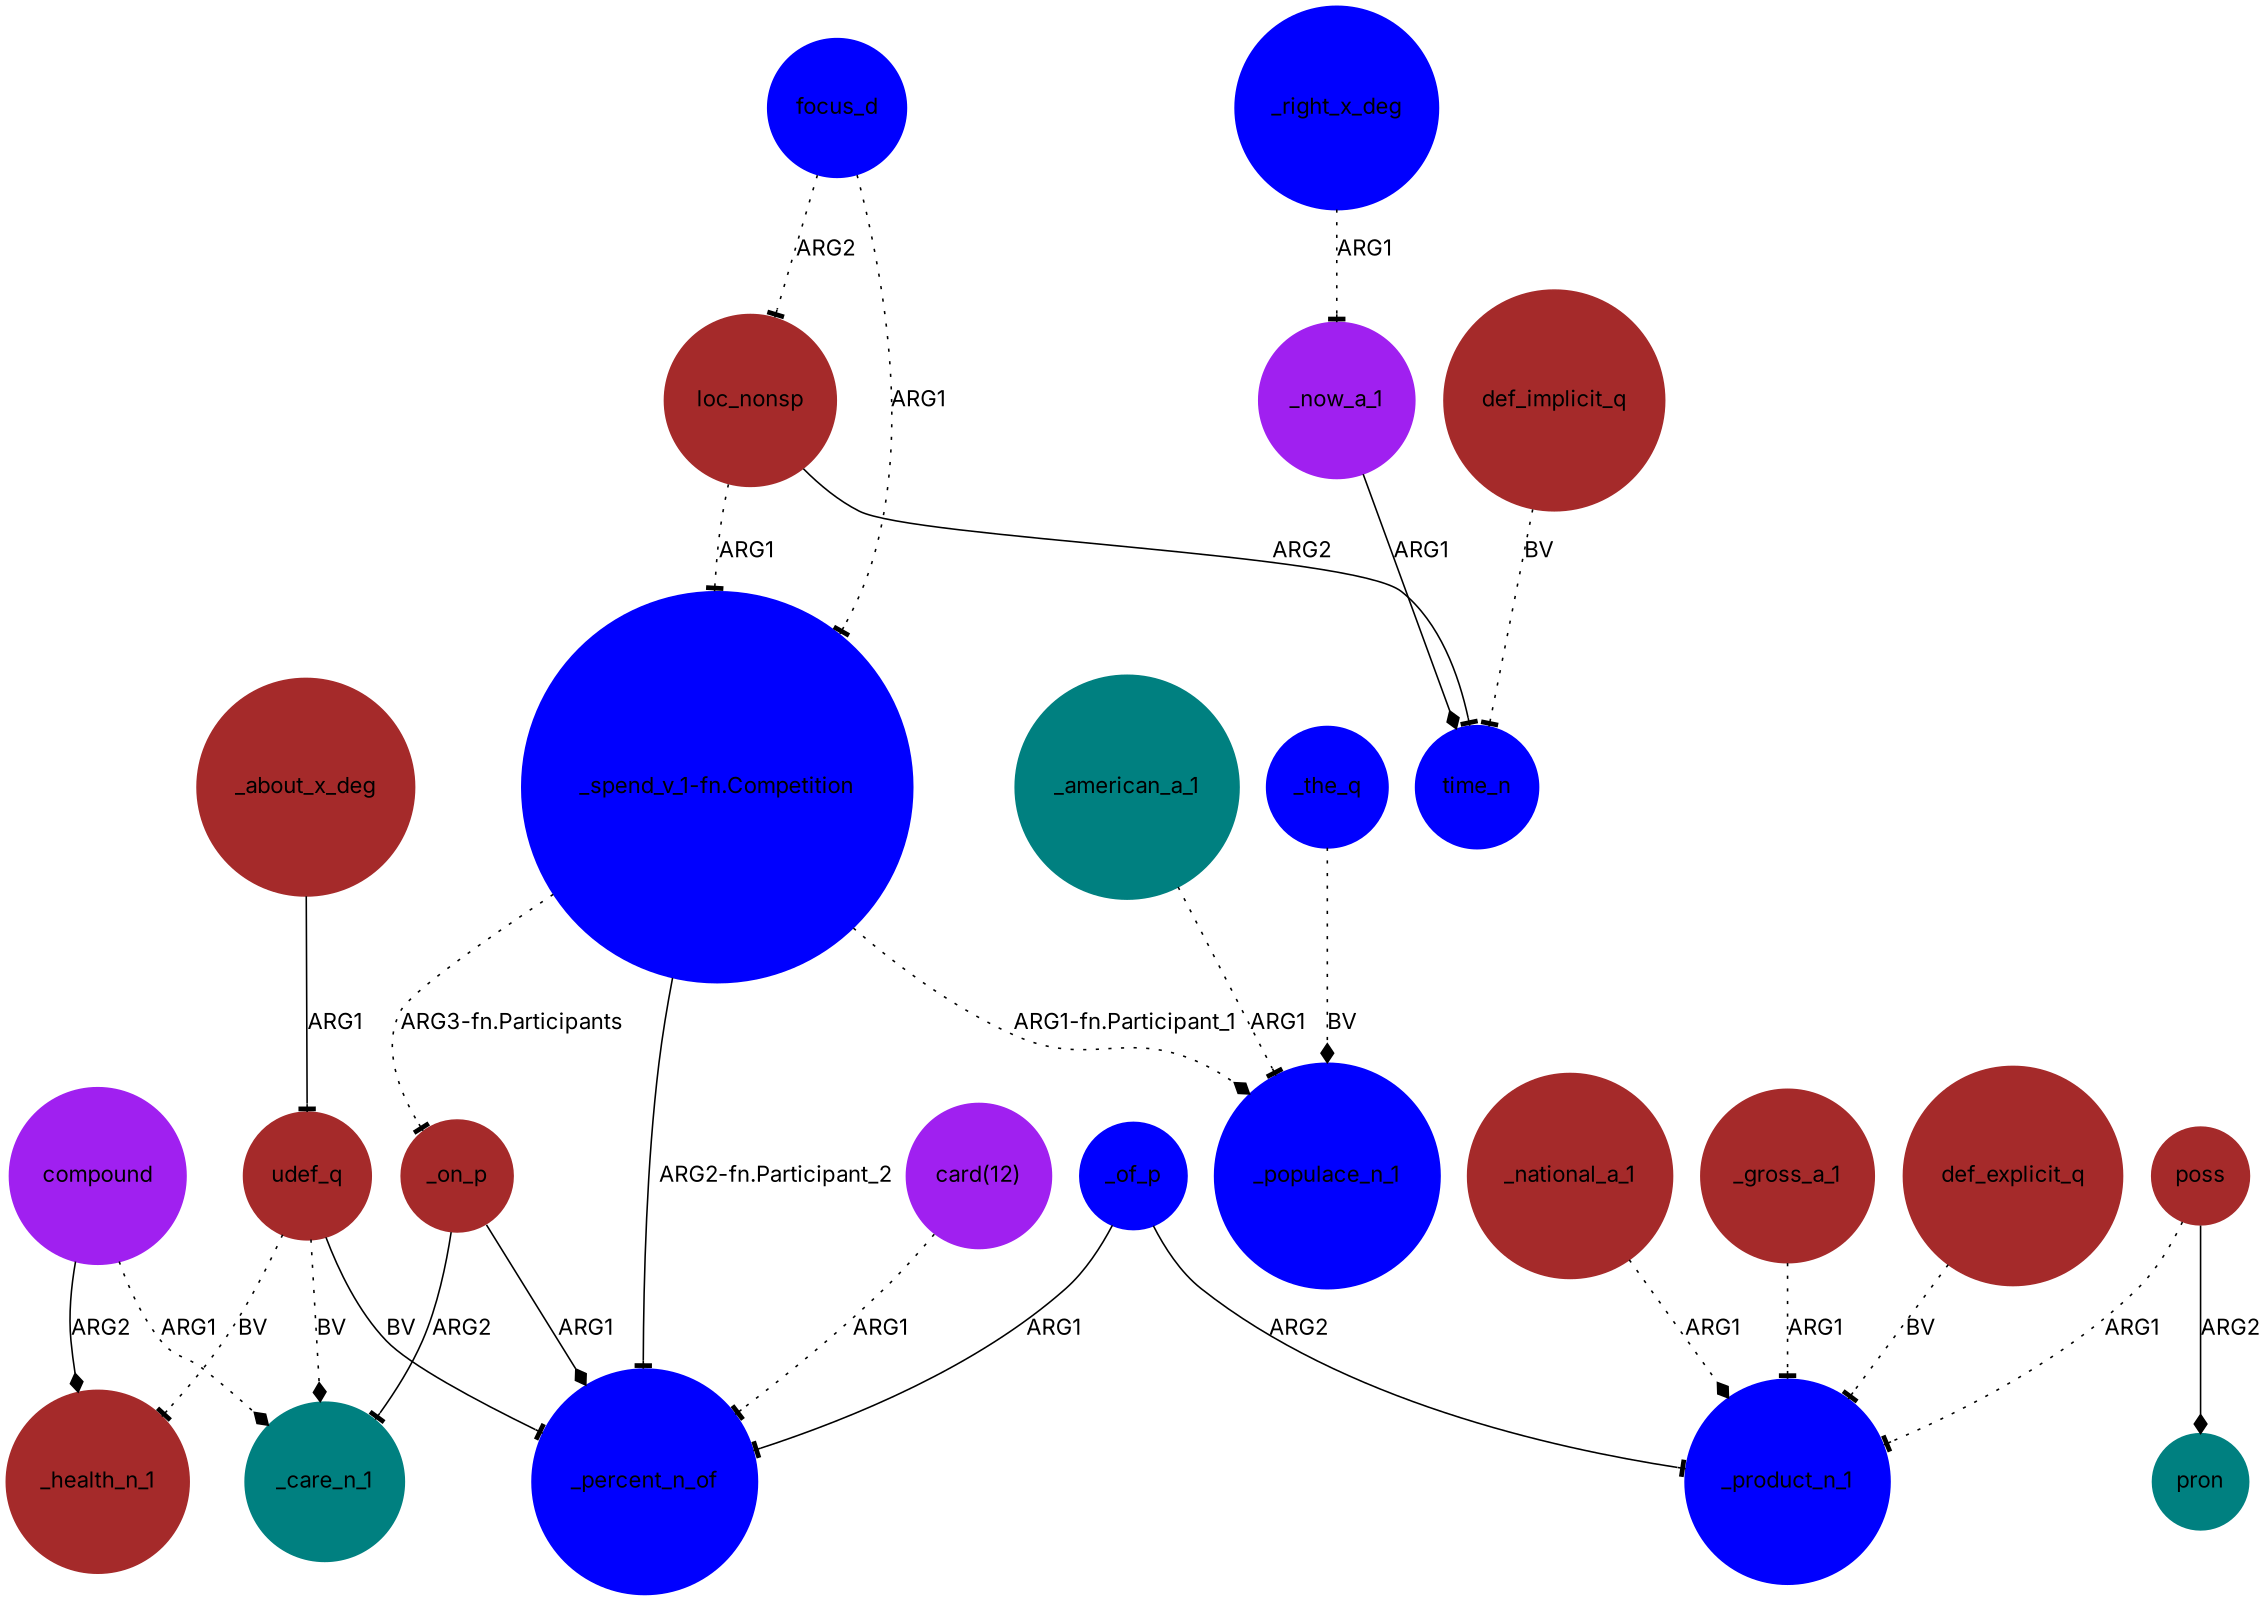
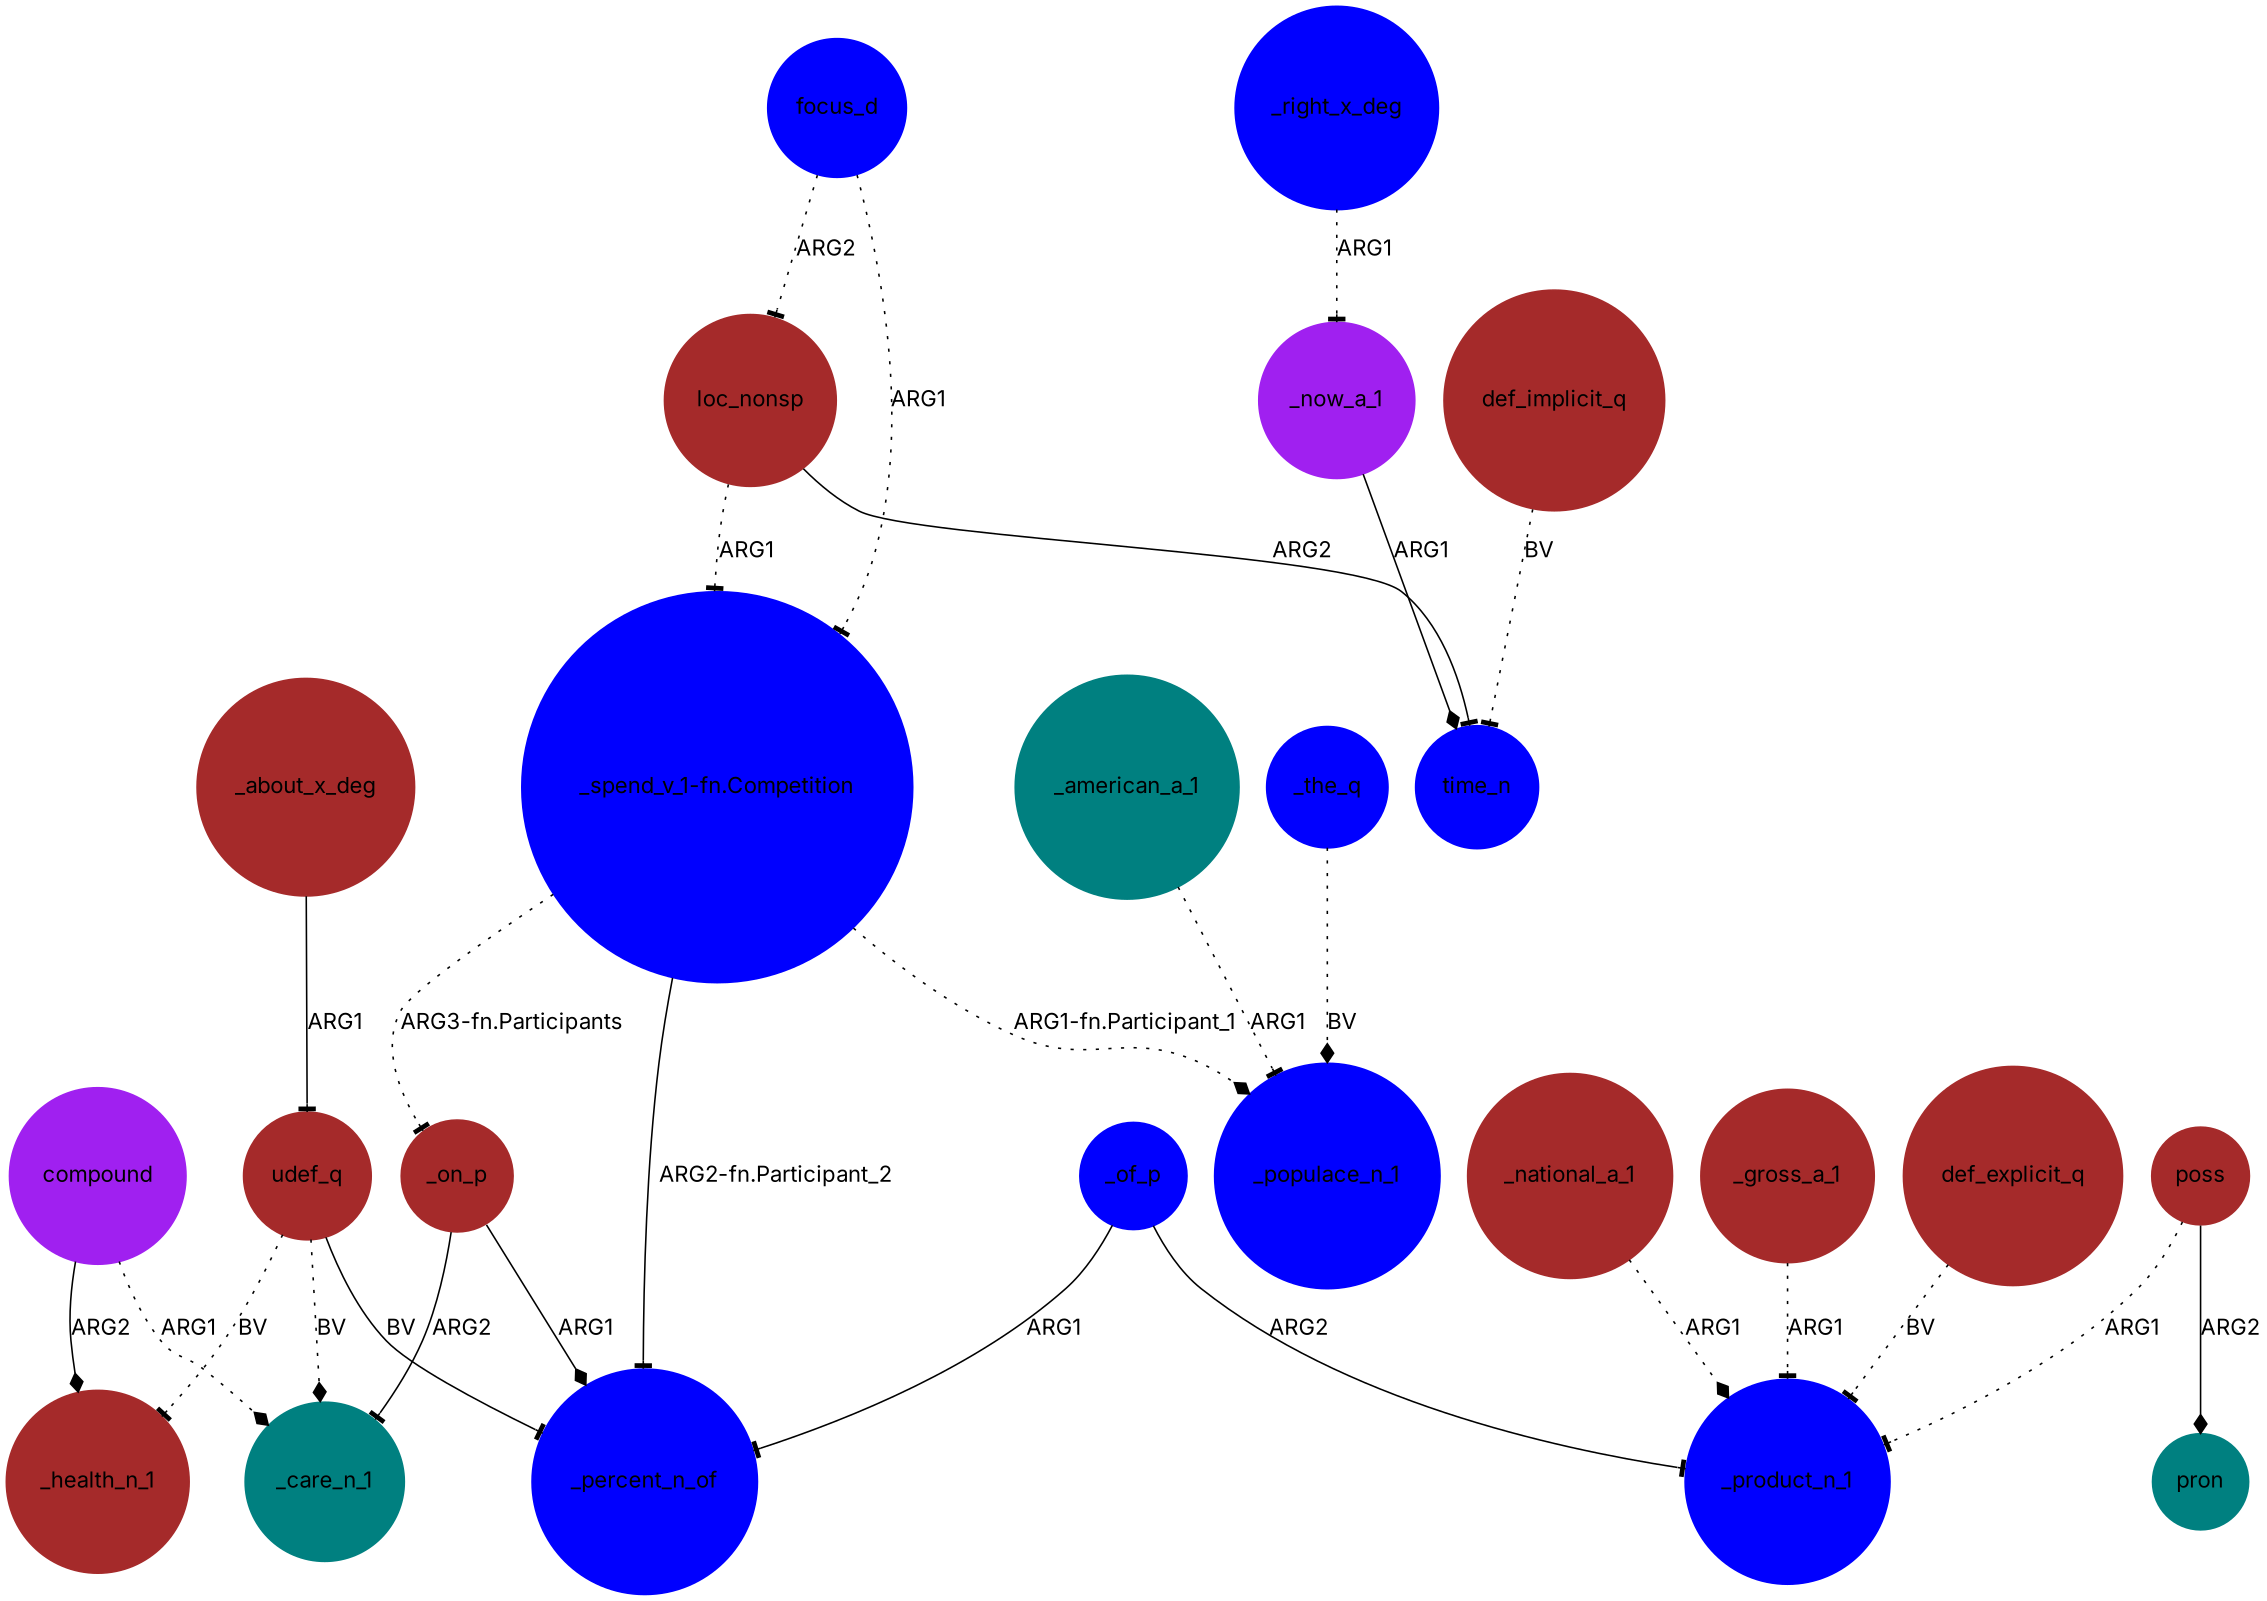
(979, 1176) -> none
